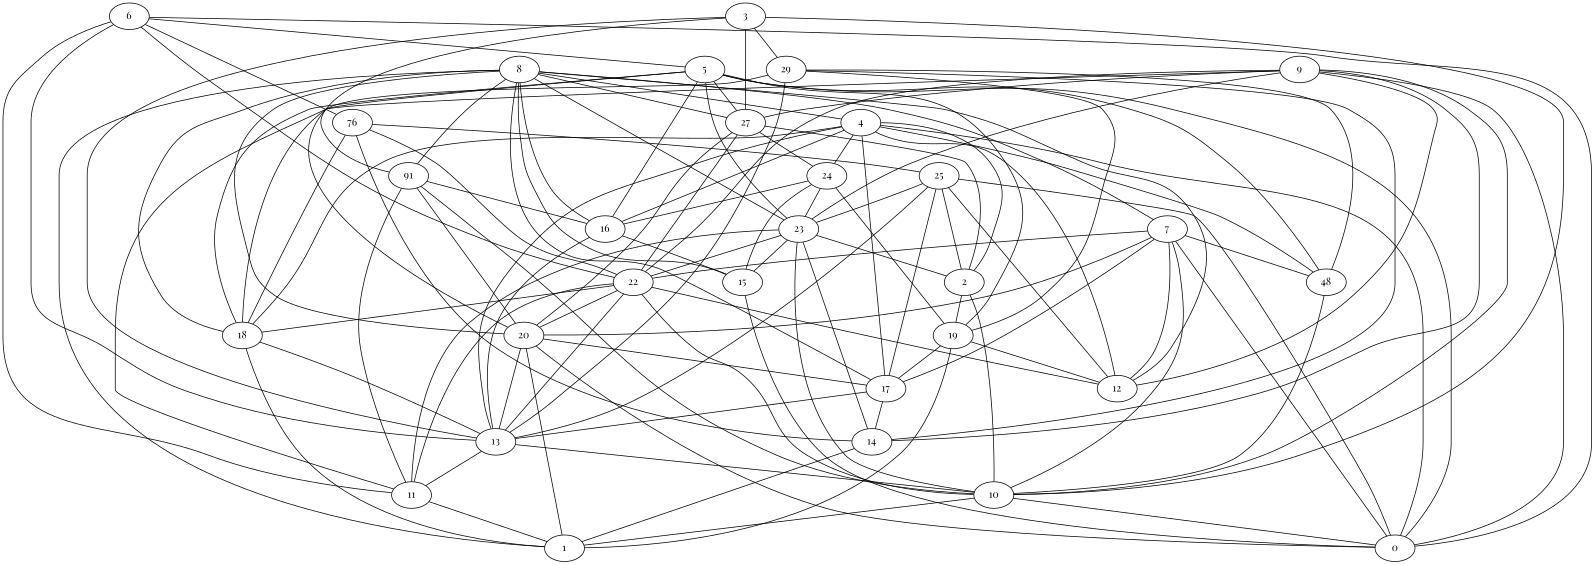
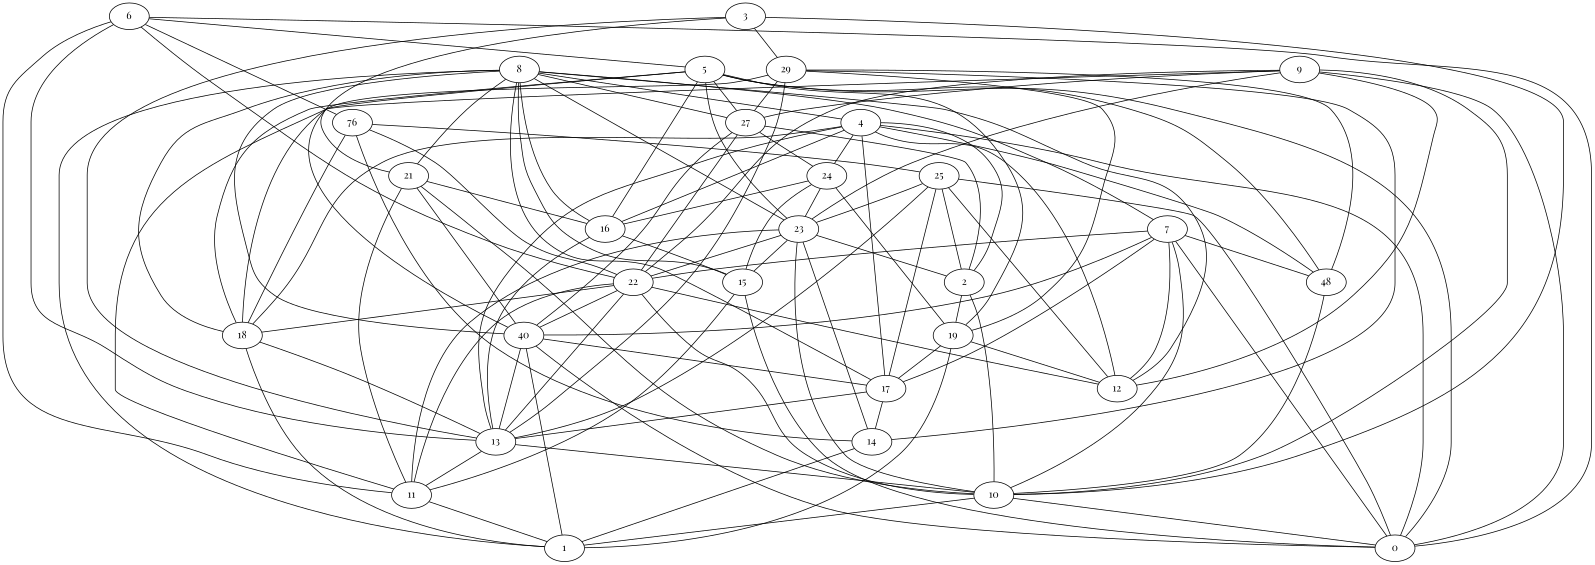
(746, 69) -> (765, 98)
(409, 176) -> (409, 176)
(524, 335) -> (524, 335)
(1355, 354) -> none
none -> (601, 421)
